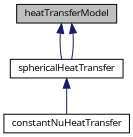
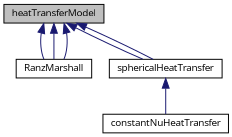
none -> (54, 69)
